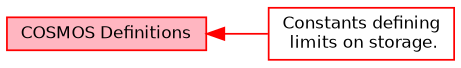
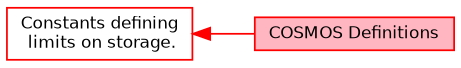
(246, 34) -> (232, 34)
